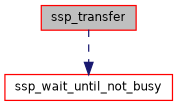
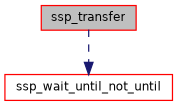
(89, 87) -> (89, 87)
